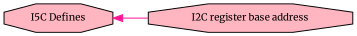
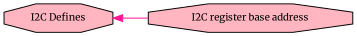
(58, 18) -> (58, 18)
